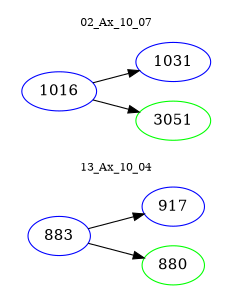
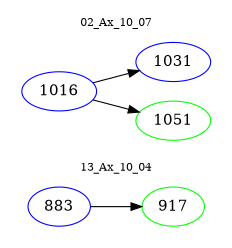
(173, 121) -> (173, 121)
(173, 207) -> (173, 207)
(173, 265) -> none
